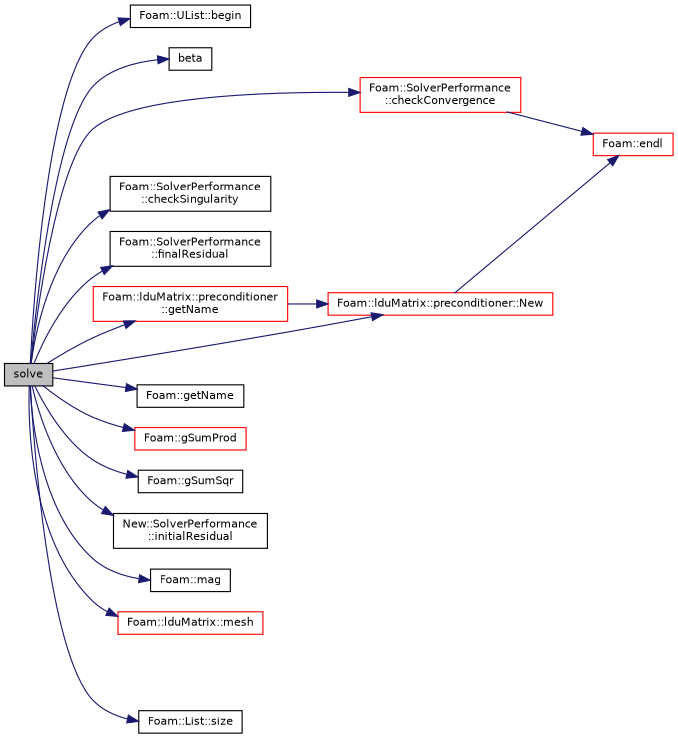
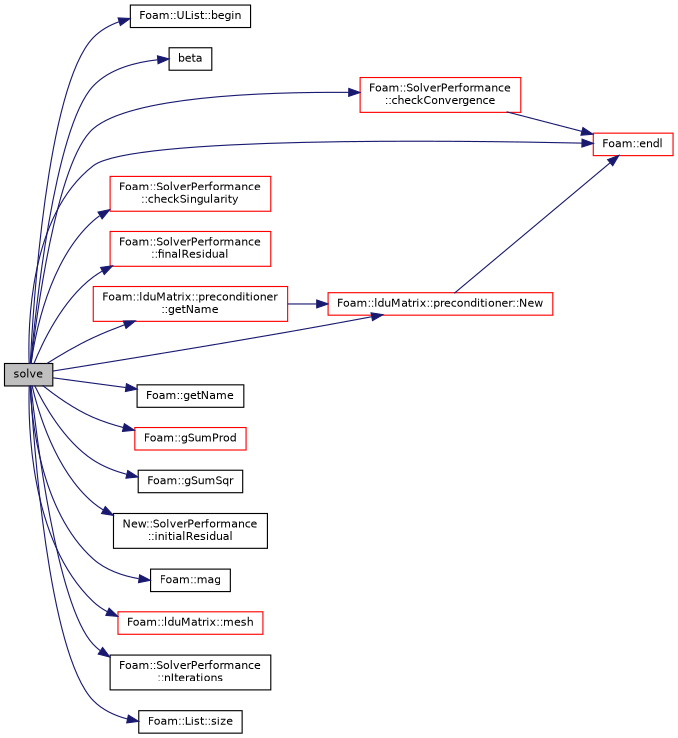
none -> (229, 145)
(190, 194) -> (190, 194)
(190, 249) -> (190, 249)
none -> (190, 672)
